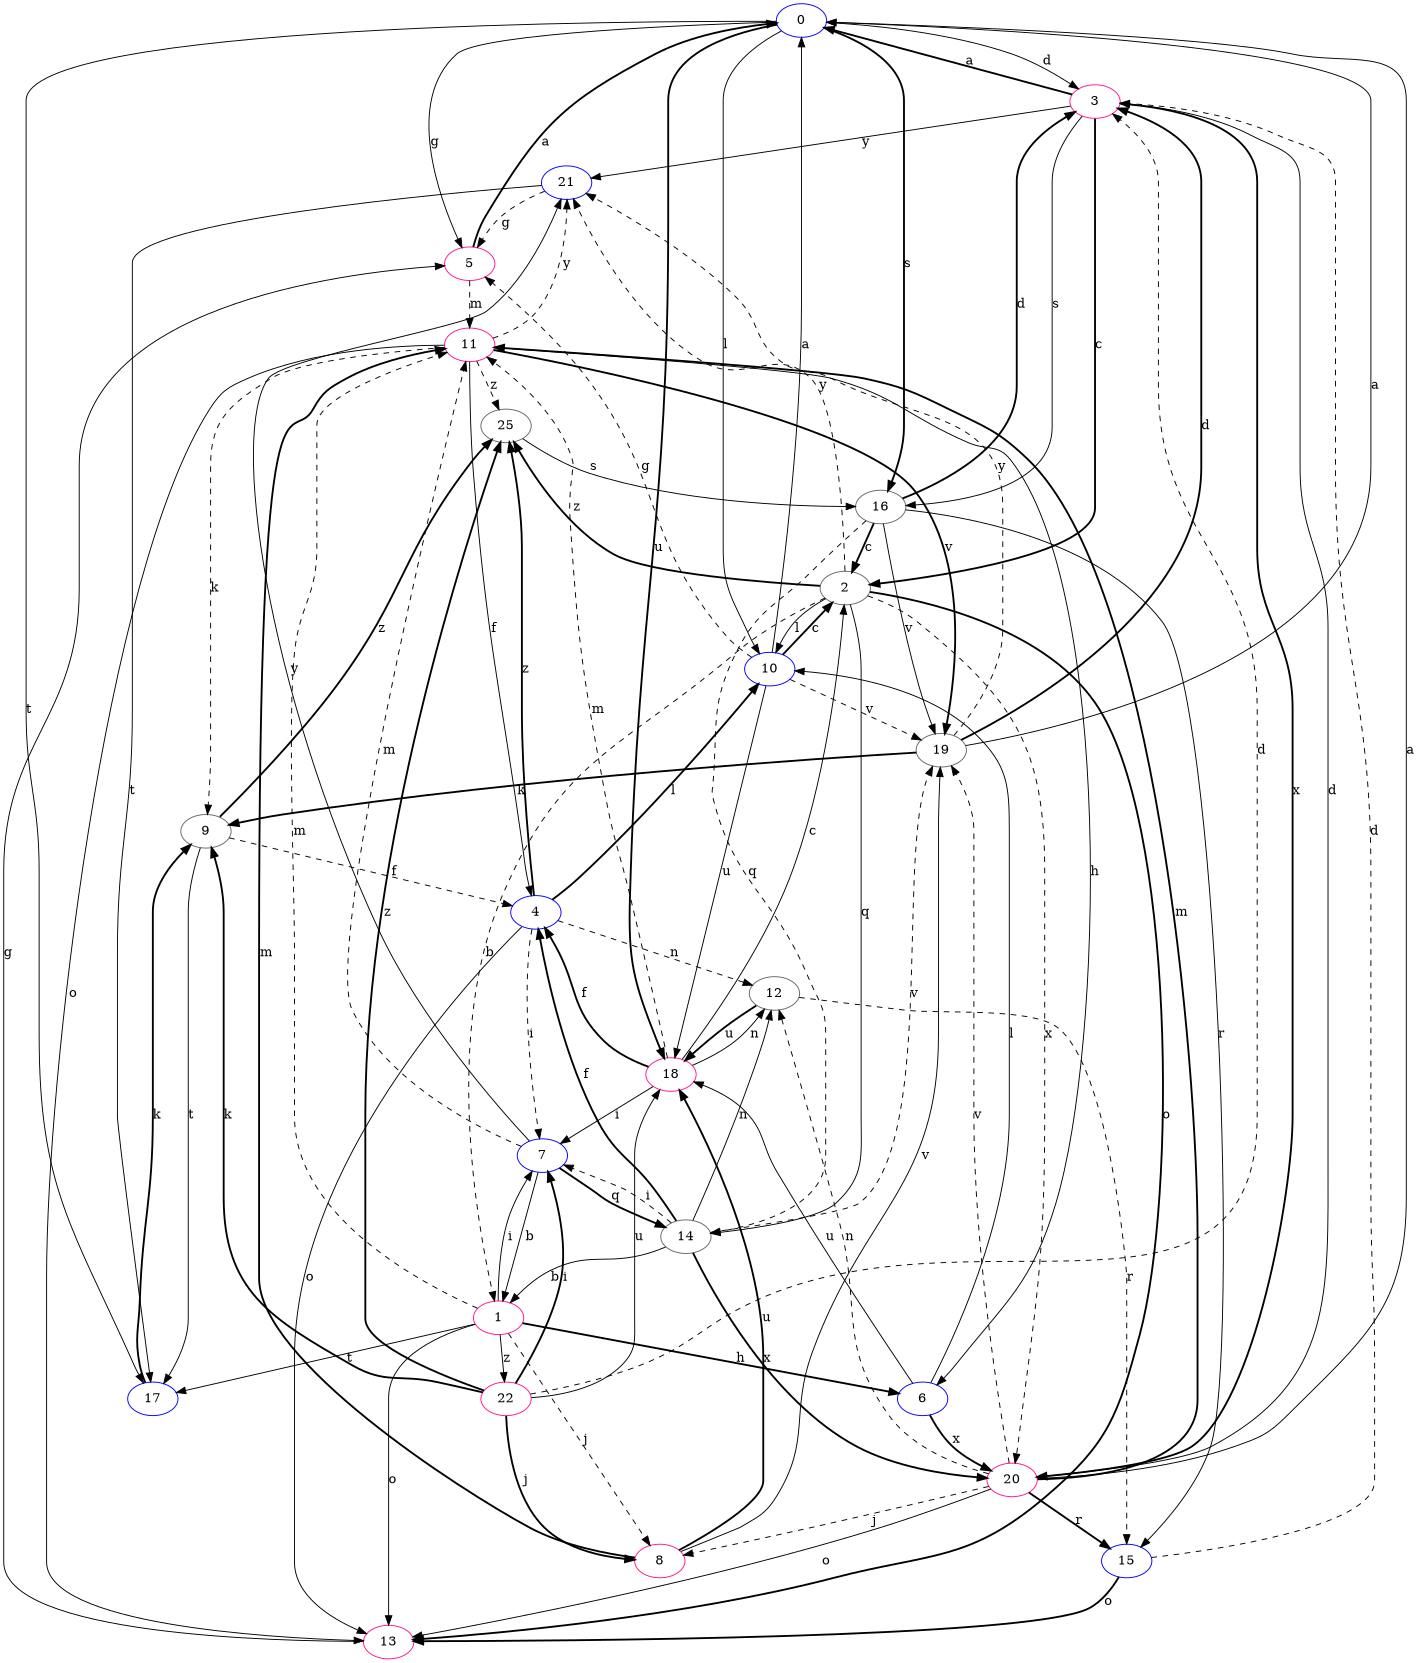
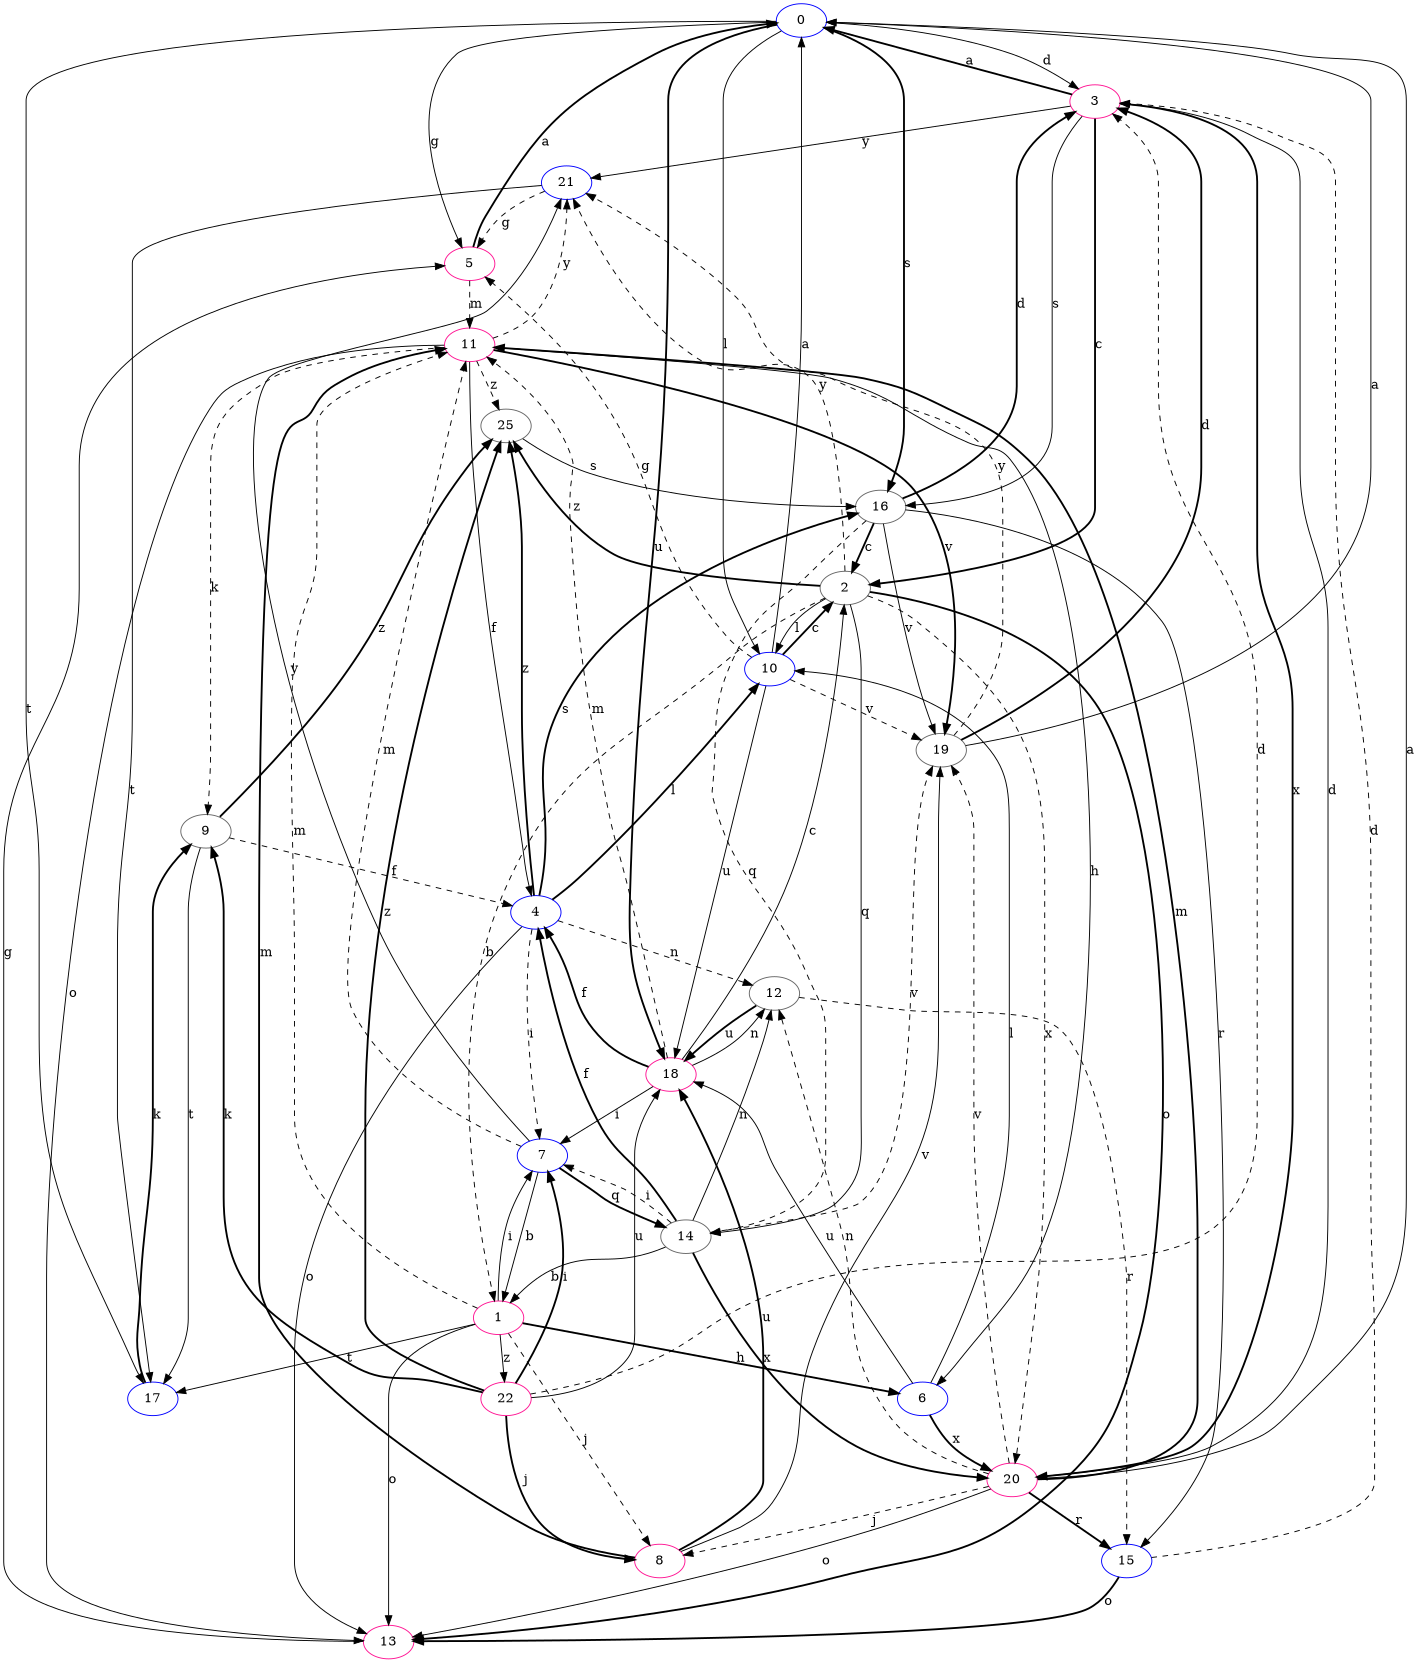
none -> (609, 642)
(593, 778) -> none
